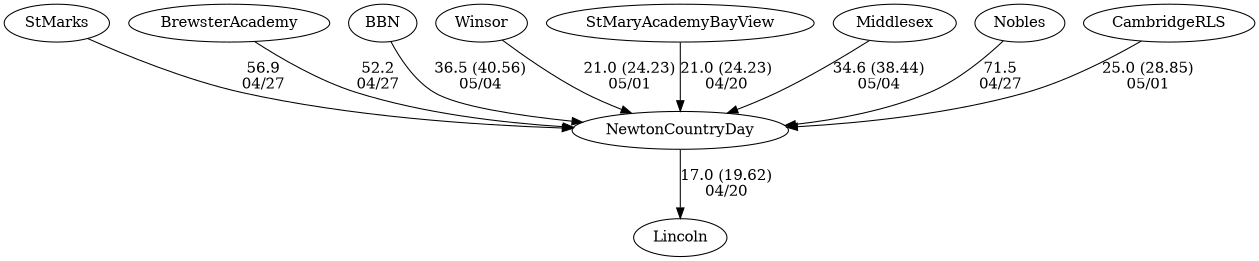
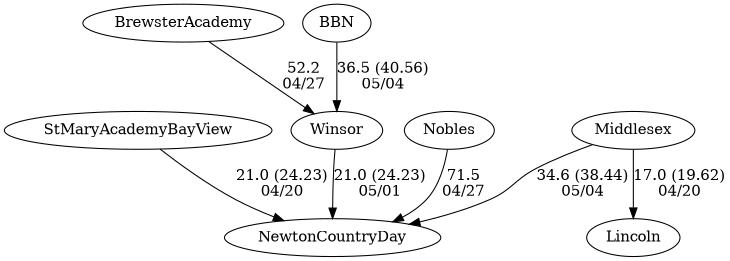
(57, 23) -> none
(1169, 23) -> none
(403, 105) -> (257, 75)
(469, 105) -> (337, 71)
(680, 179) -> (633, 179)
